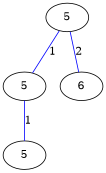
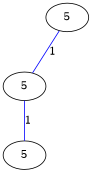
(82, 86) -> none
